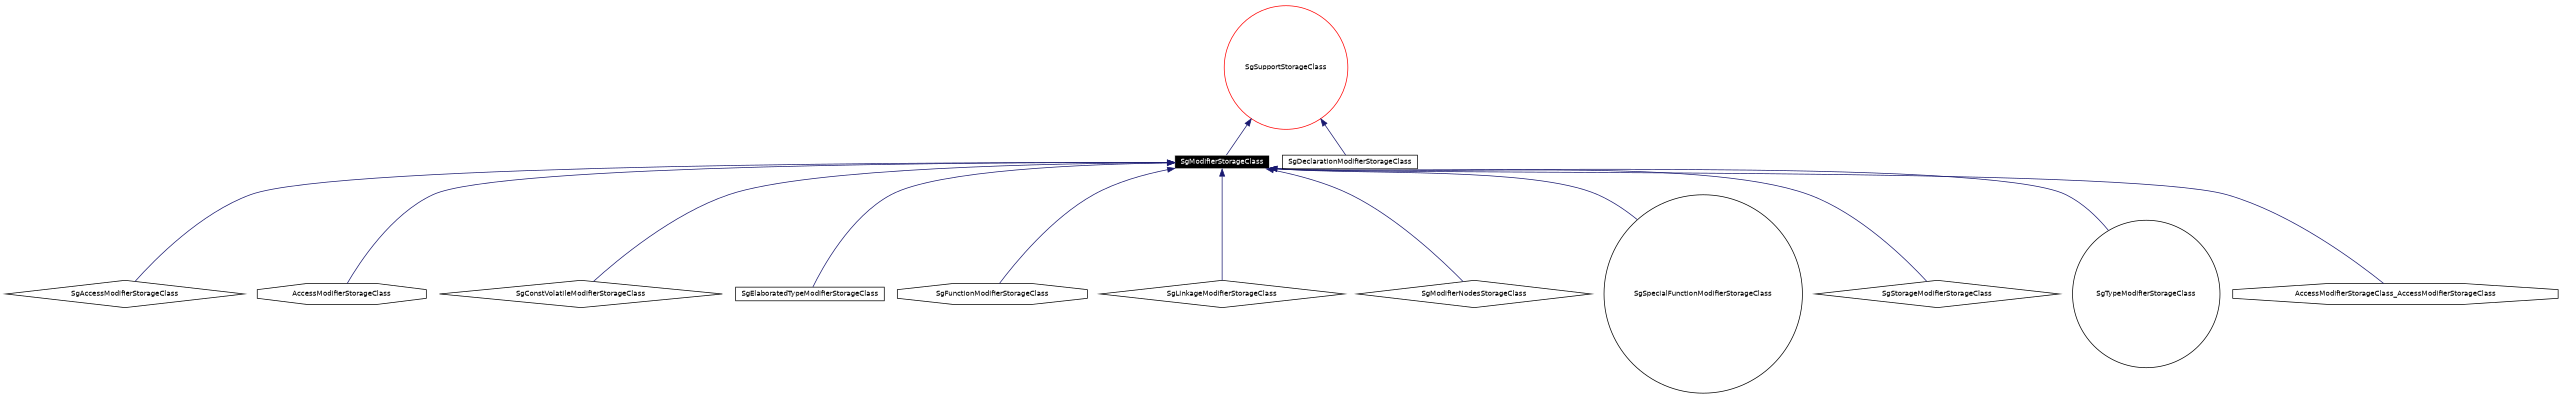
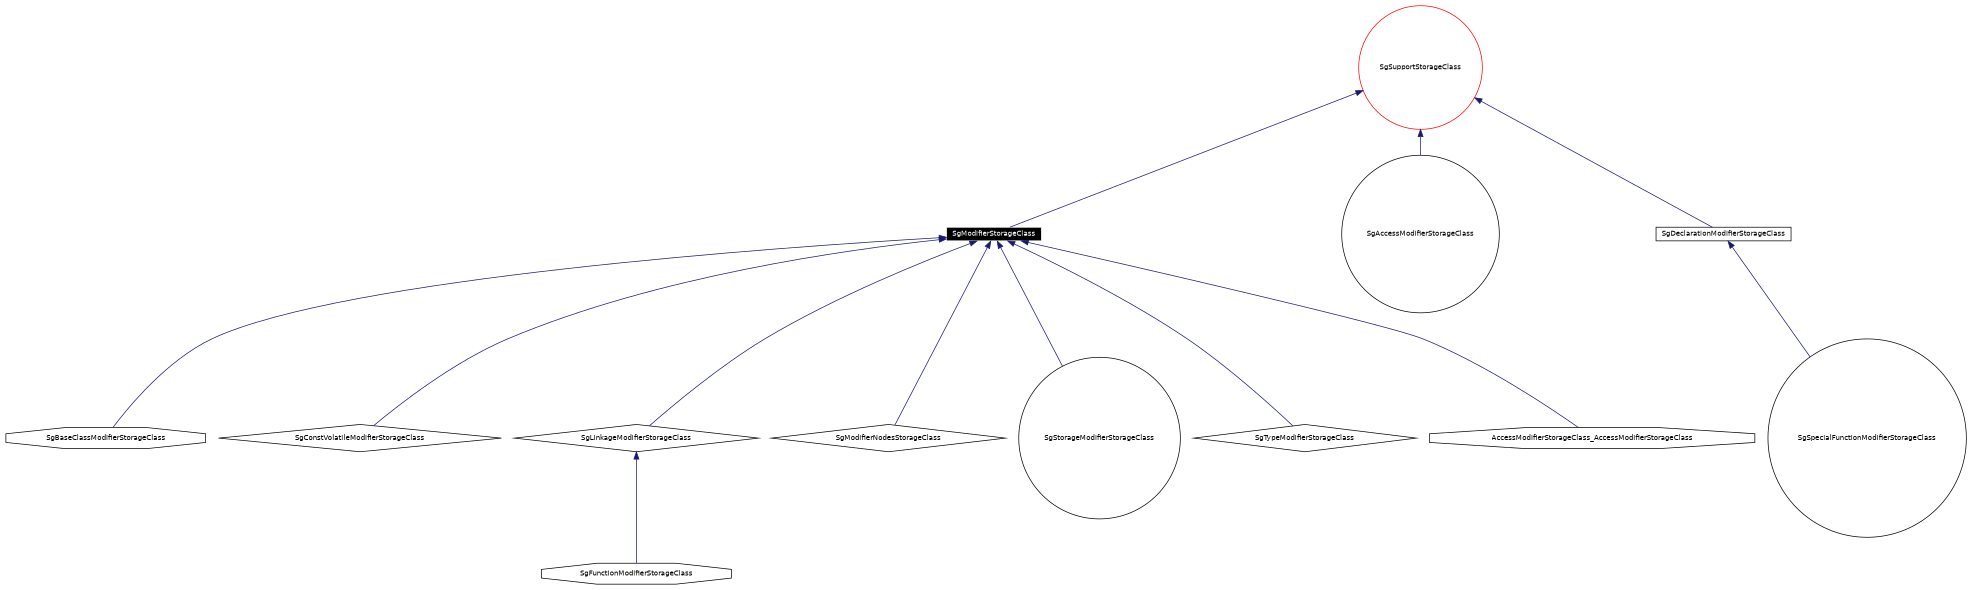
(609, 168) -> (1421, 146)
(1499, 177) -> (1771, 302)
(1072, 209) -> (636, 511)
(125, 294) -> (1421, 234)
(342, 294) -> (106, 438)
(810, 294) -> none
(1937, 294) -> (1100, 438)
(2146, 294) -> (1305, 438)
